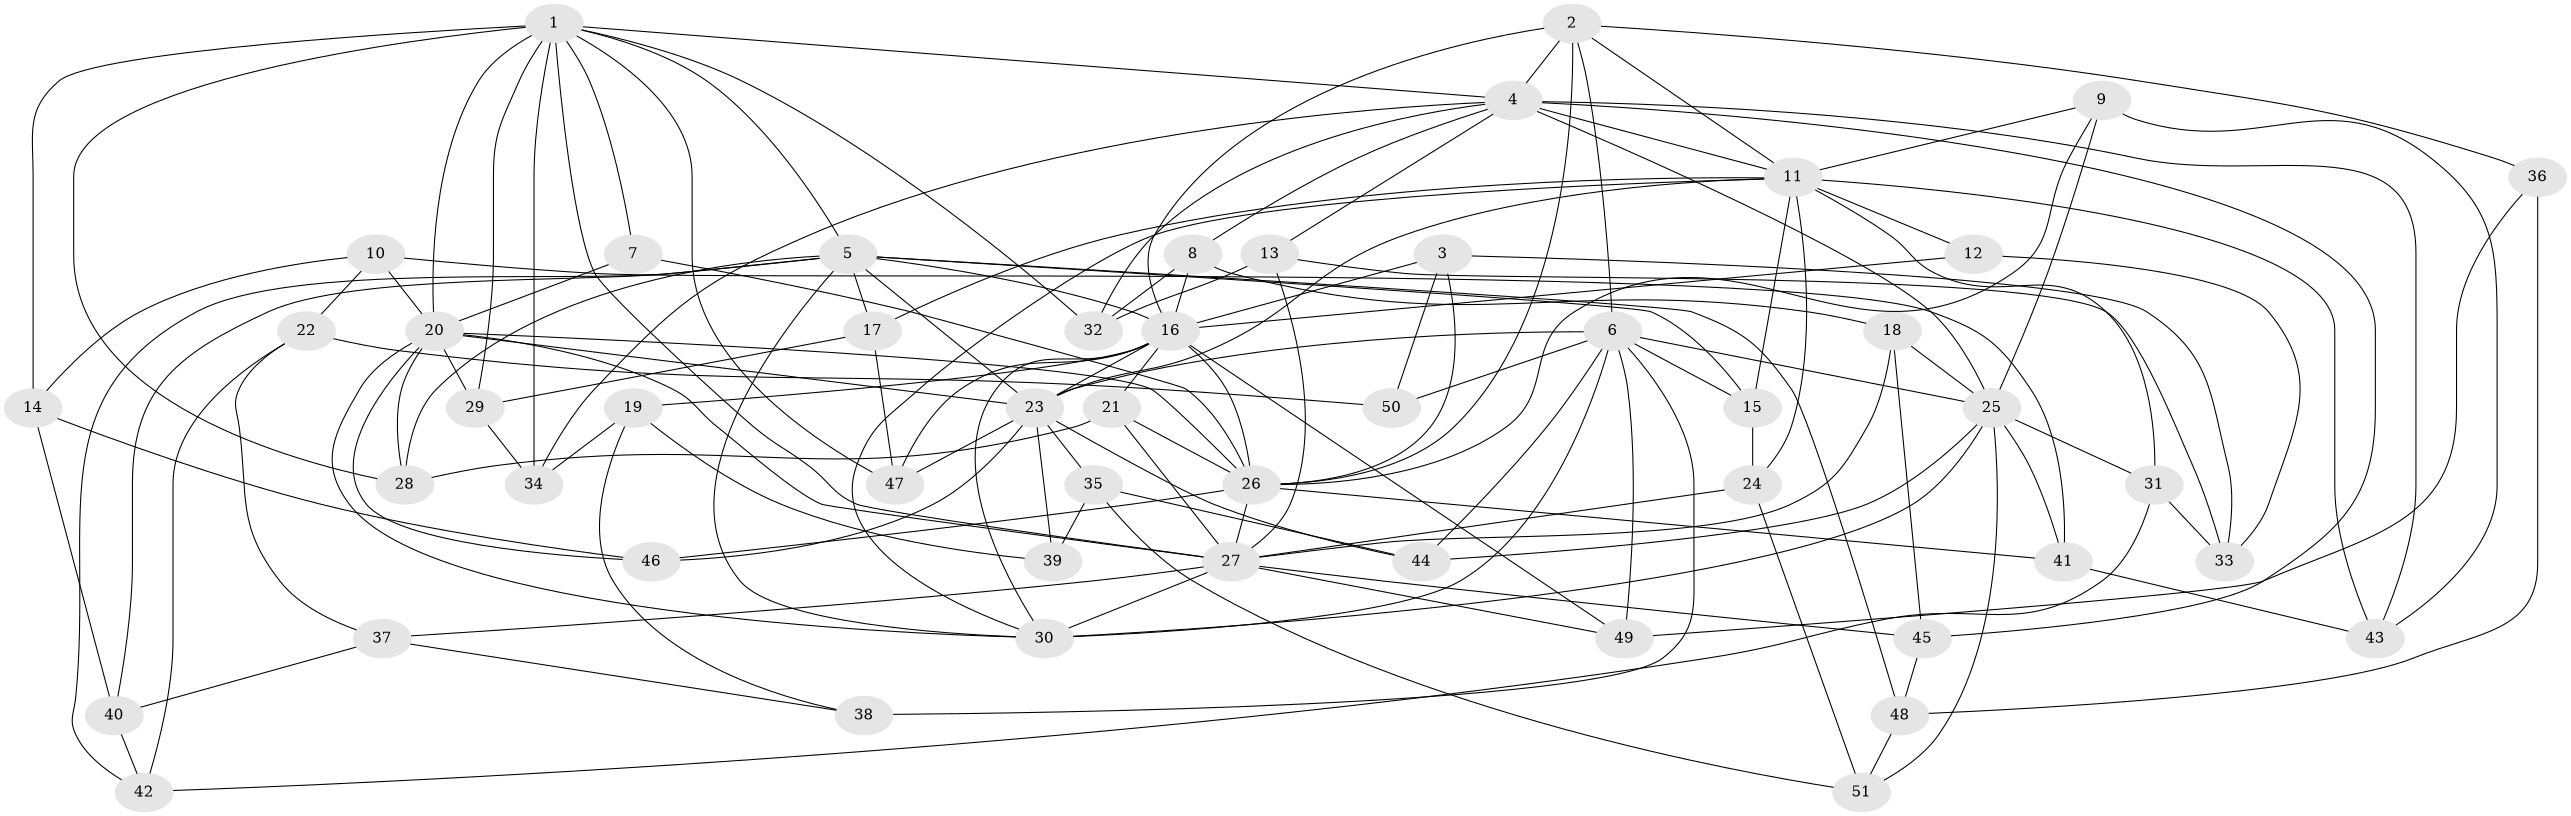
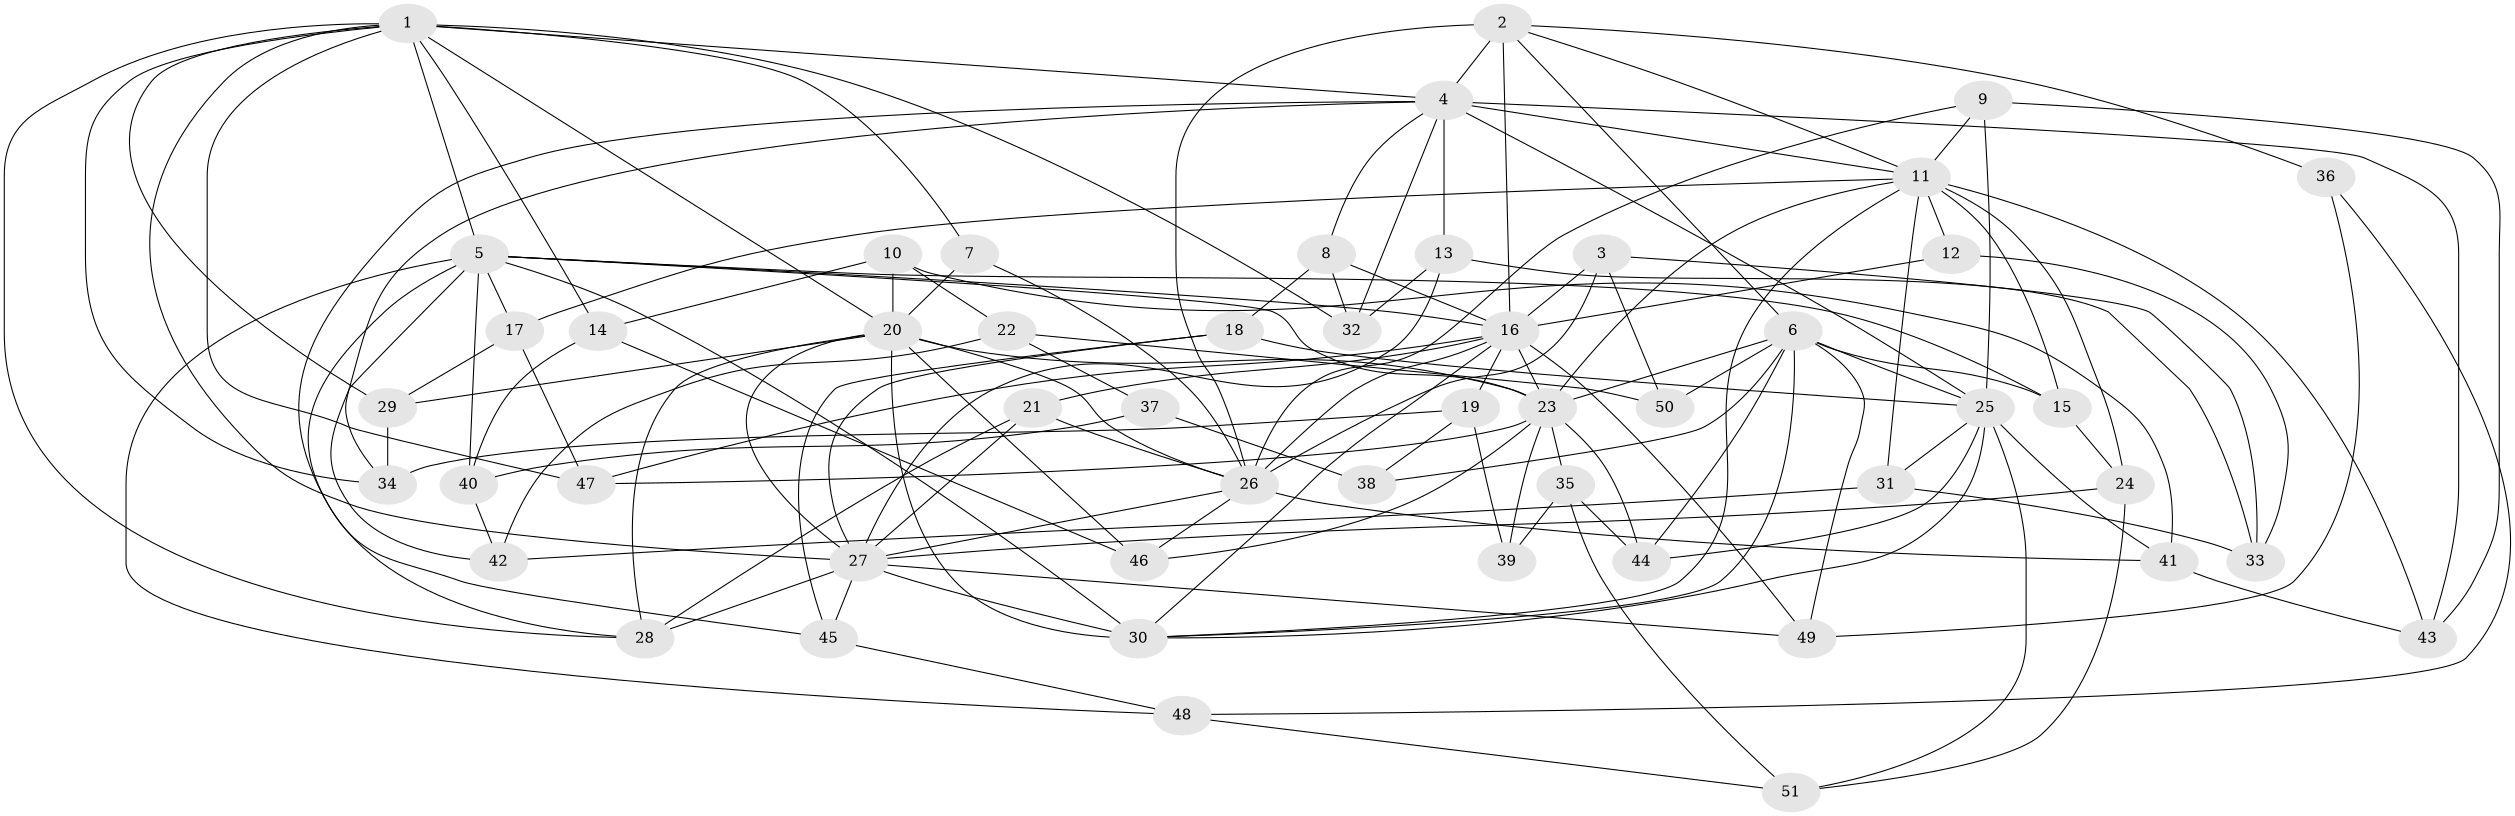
(828, 605) -> (752, 600)
